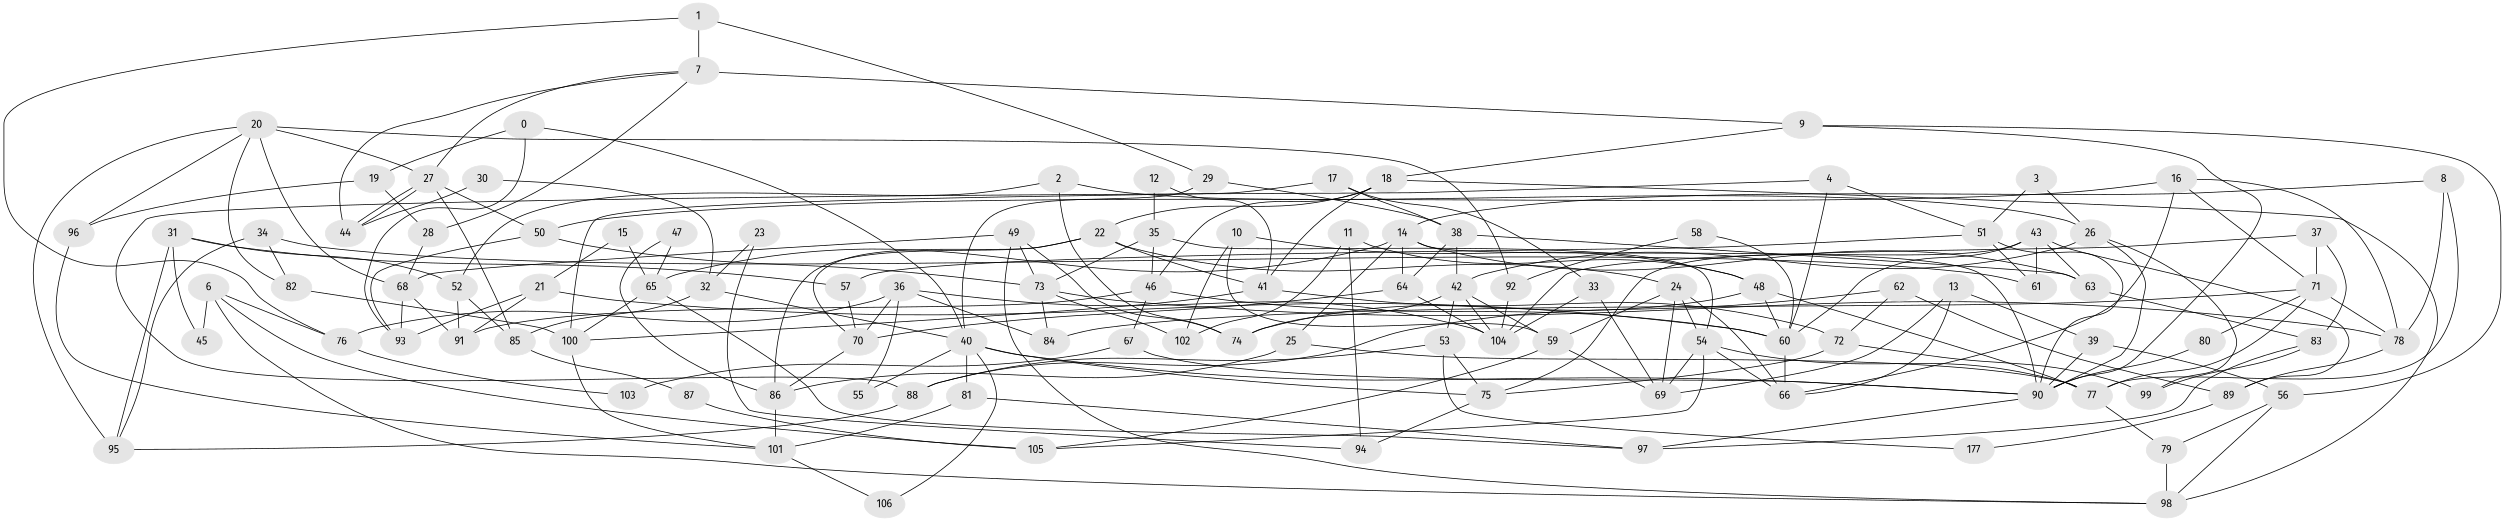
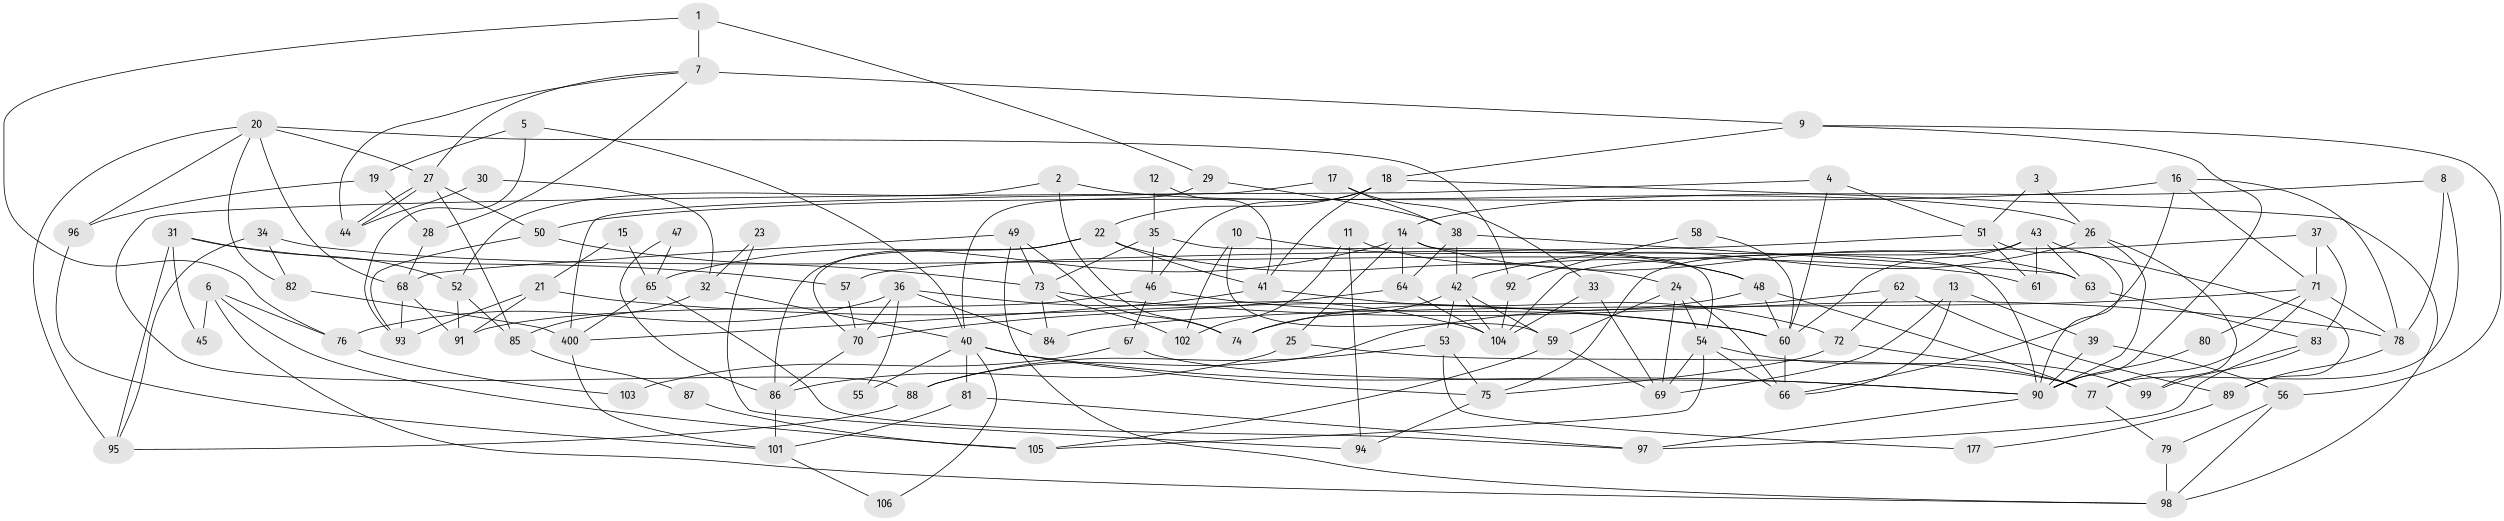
(524, 125) -> (524, 125)
(570, 342) -> (570, 342)
